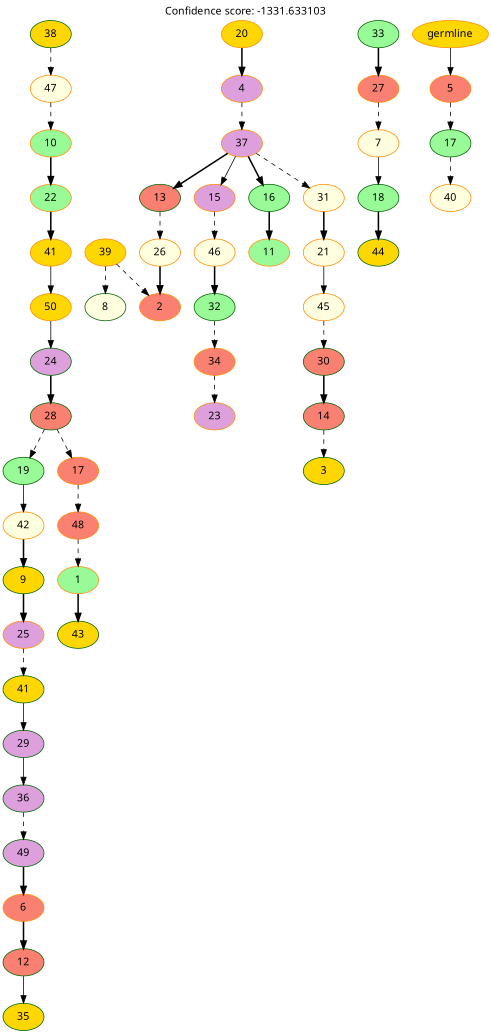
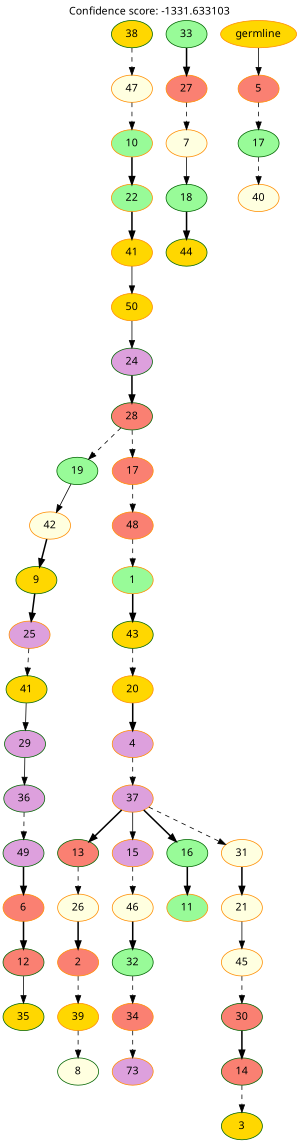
(130, 277) -> (78, 986)
(215, 416) -> (133, 1072)
none -> (133, 658)
